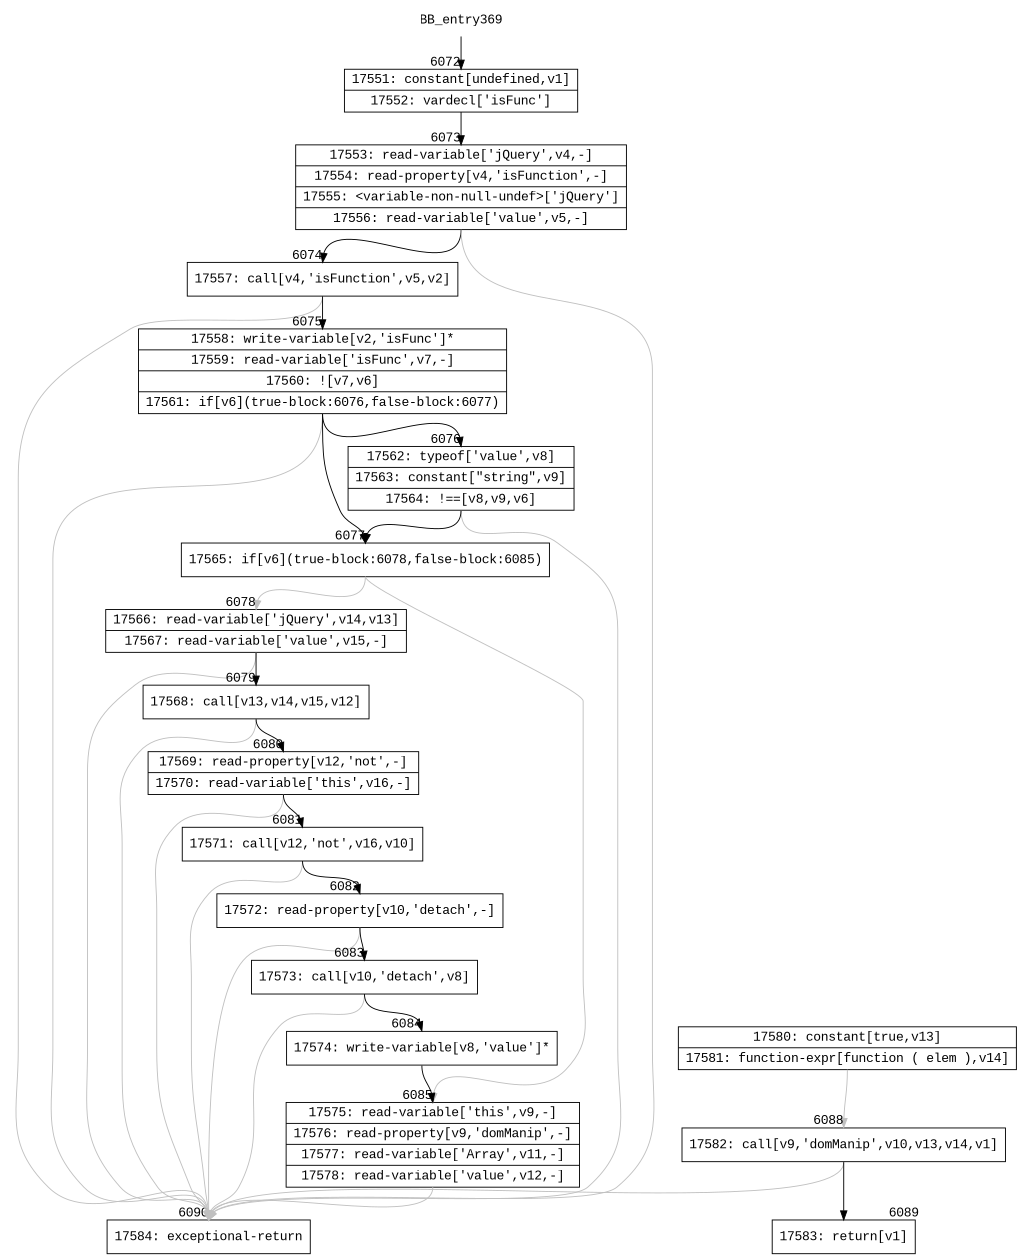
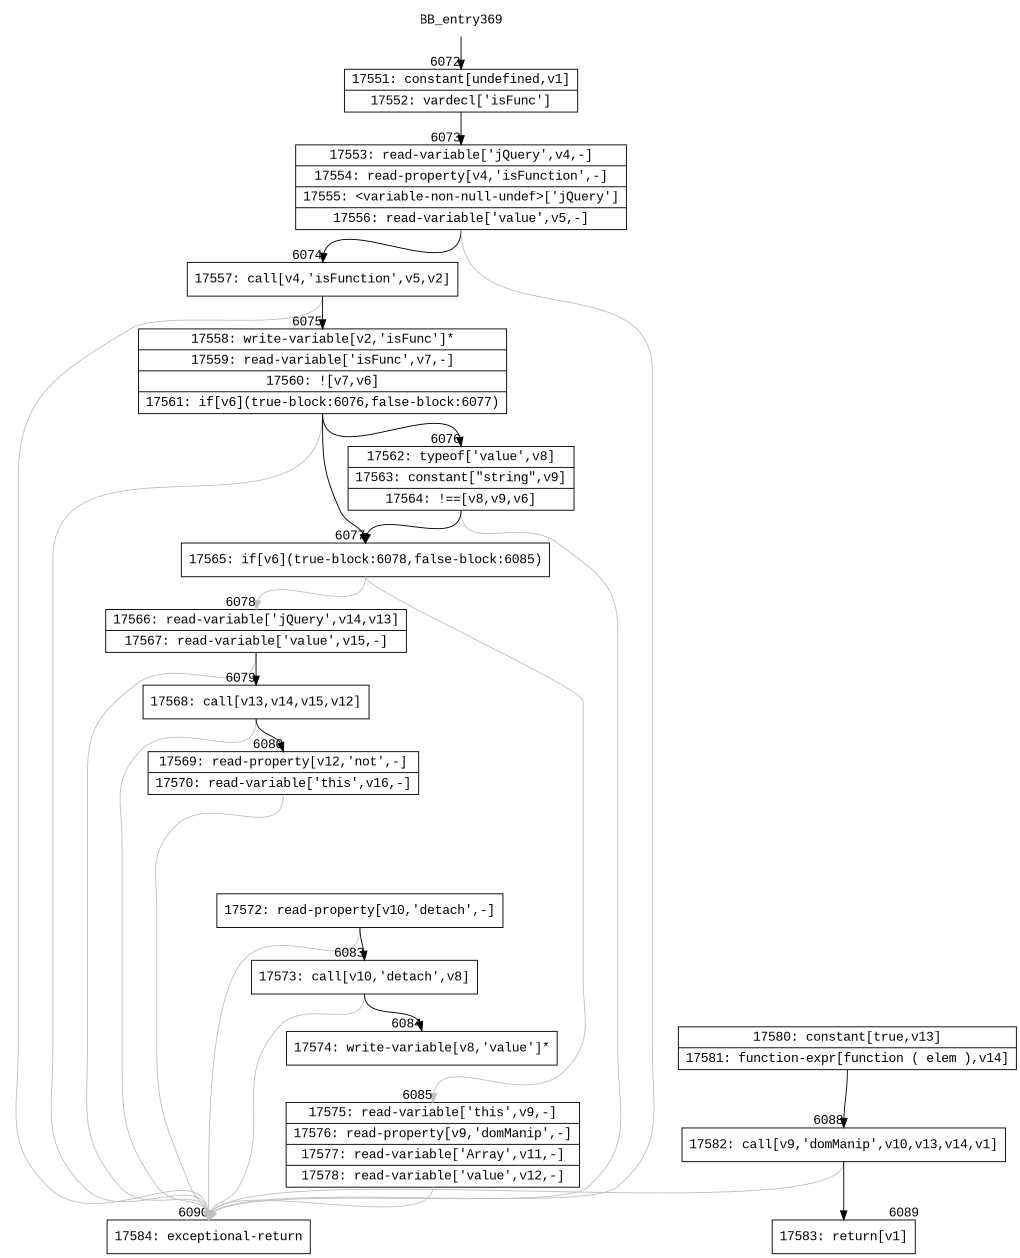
(303, 844) -> none
(425, 1080) -> none
(846, 1094) -> (846, 1094)
